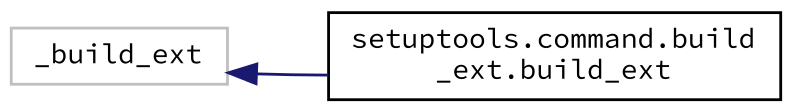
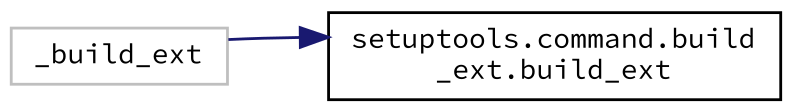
(292, 75) -> (264, 38)
